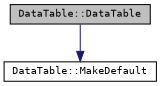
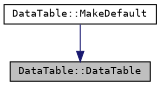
(80, 38) -> (80, 38)
